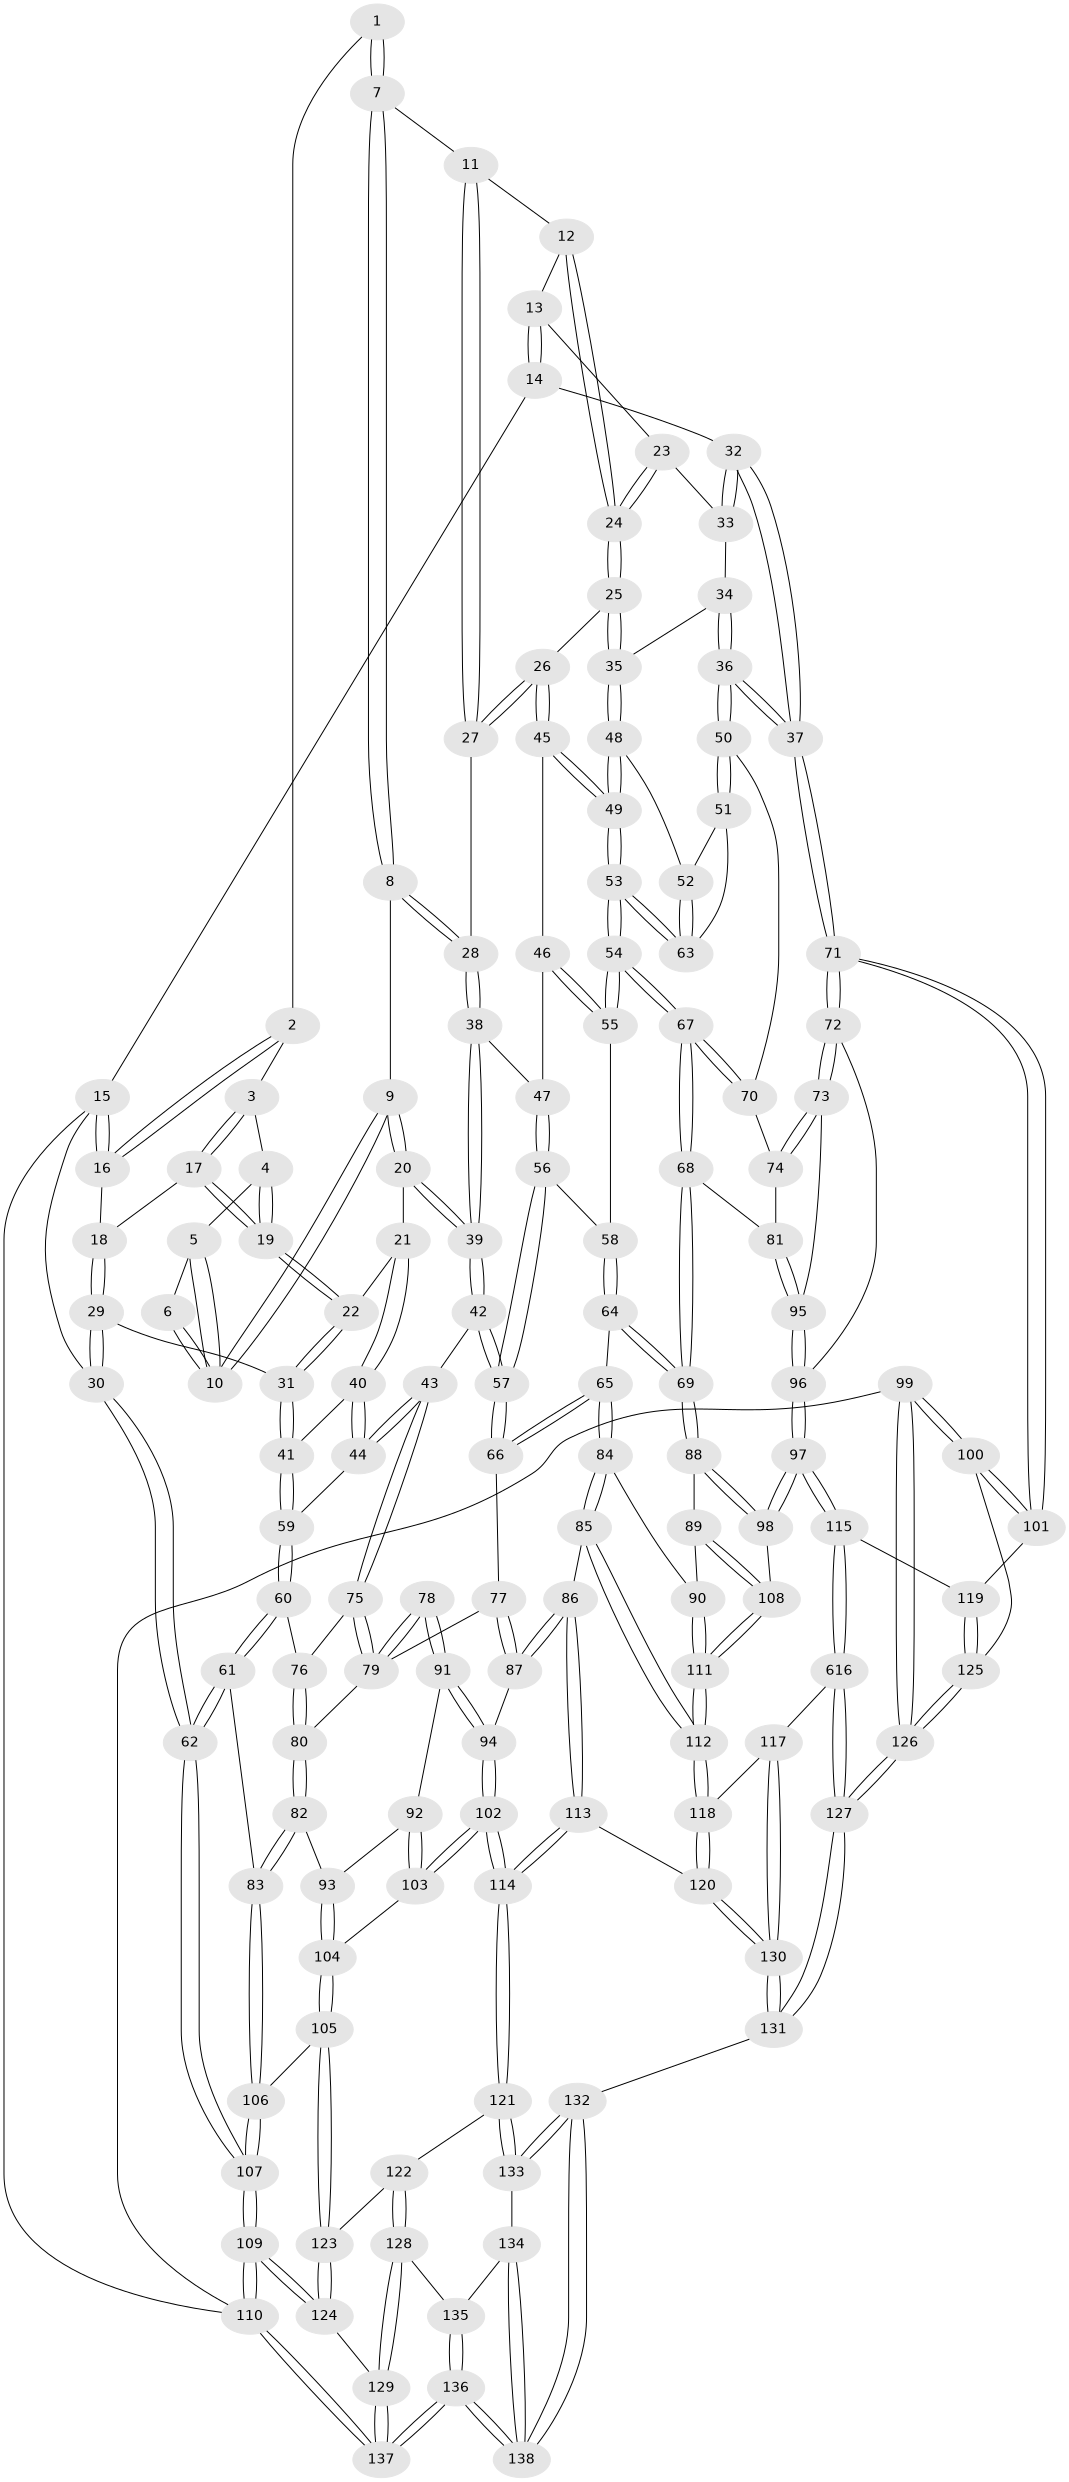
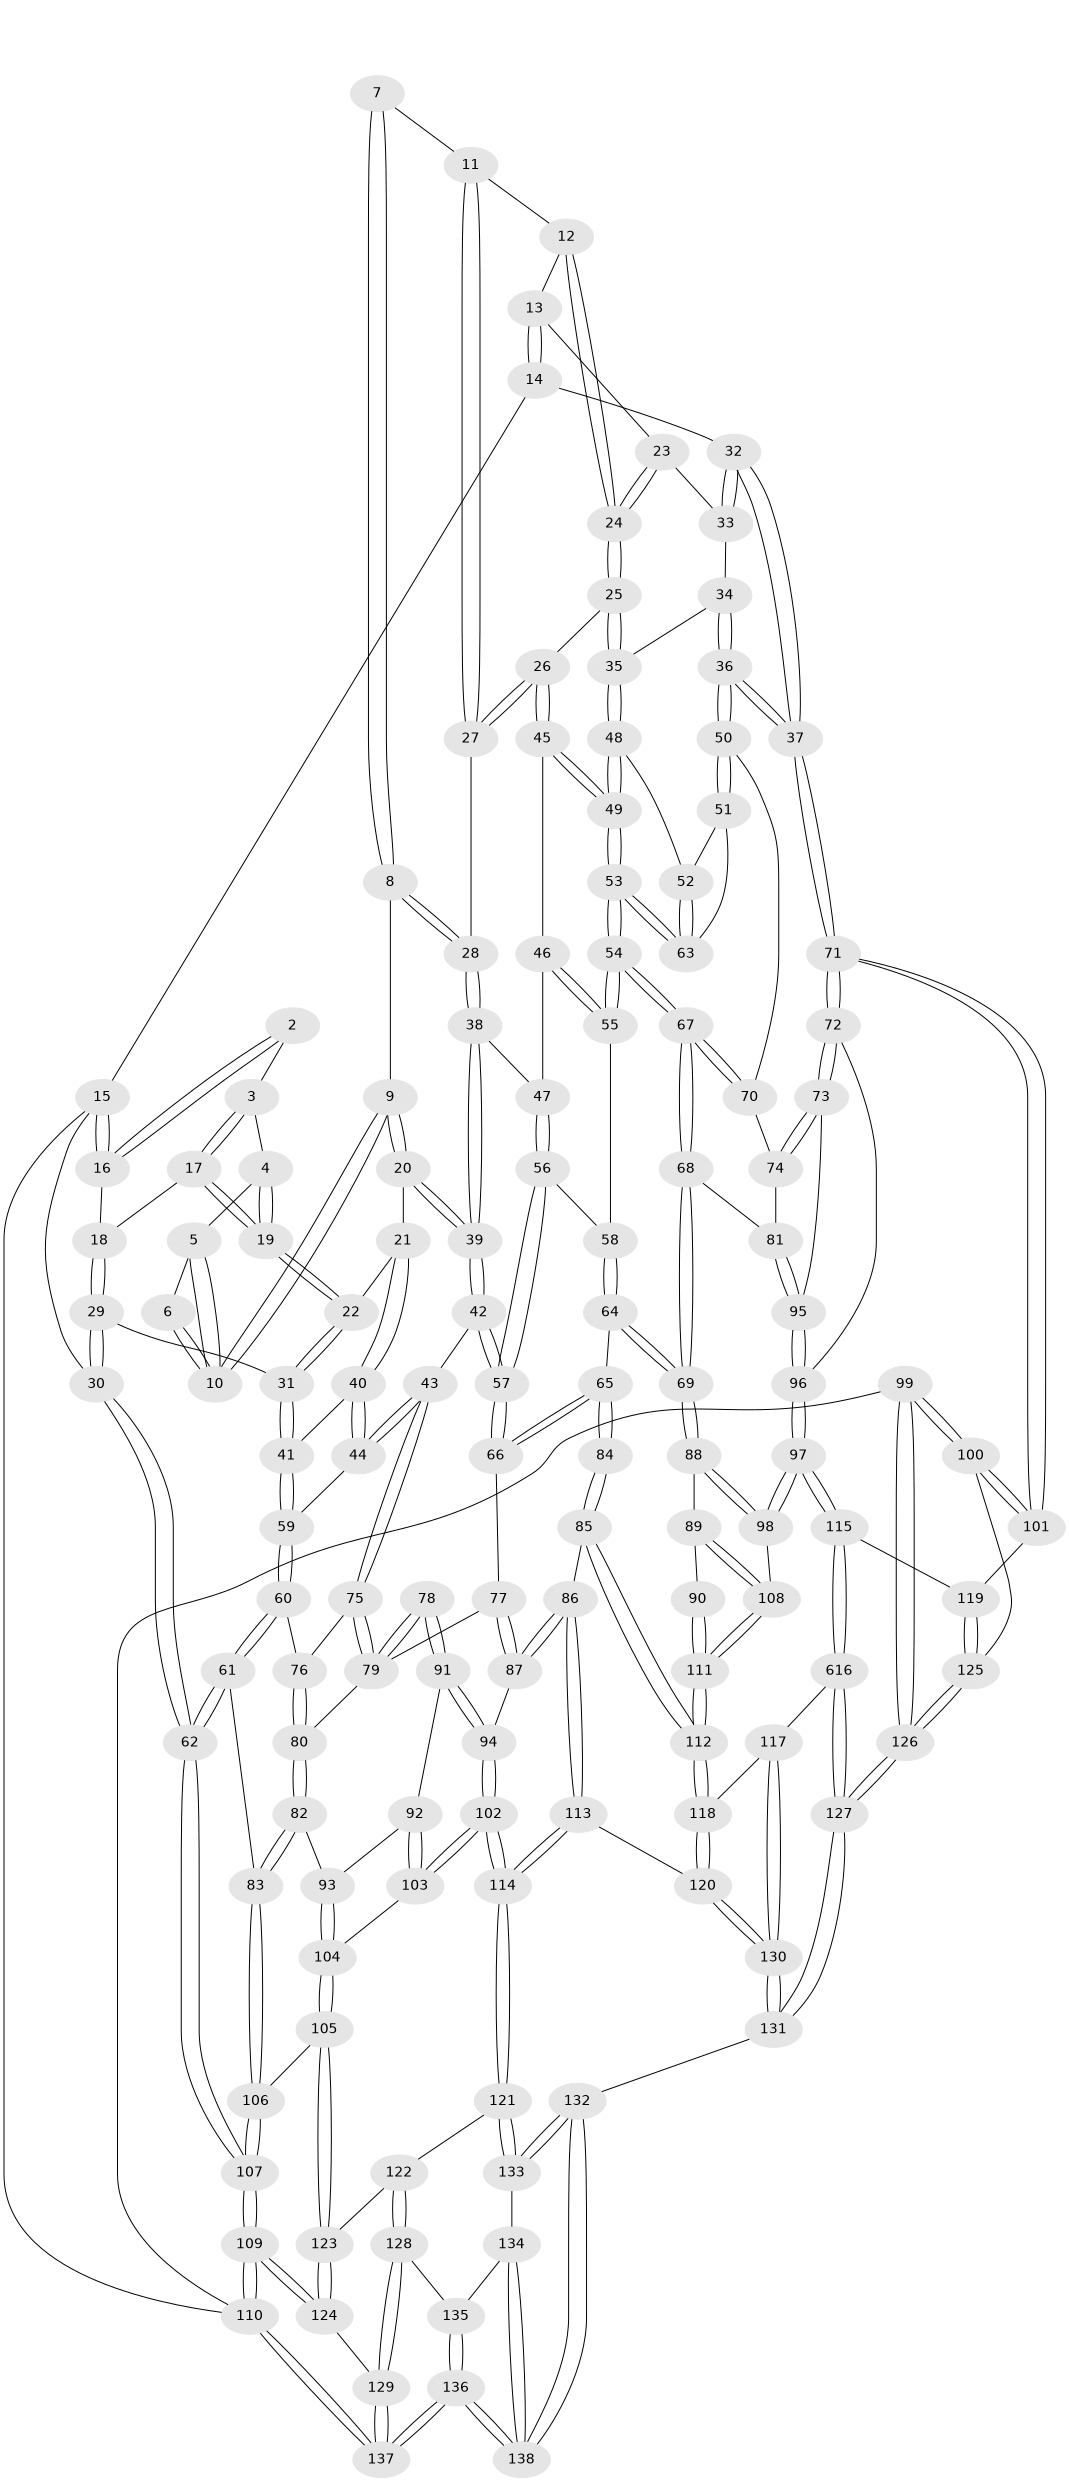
(377, 22) -> none
(648, 1529) -> none
